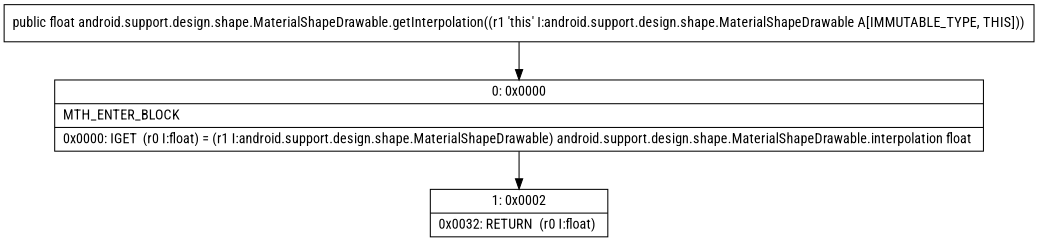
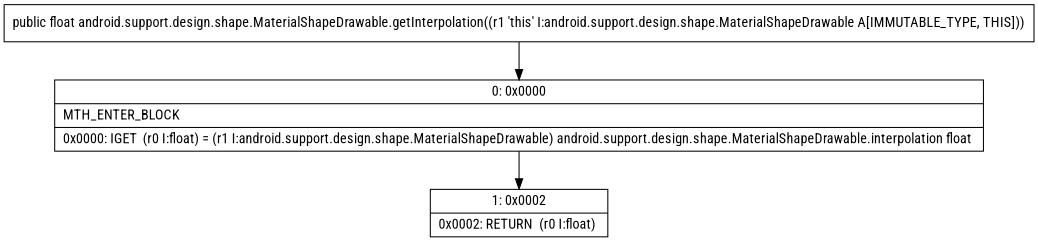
(519, 224) -> (519, 224)
